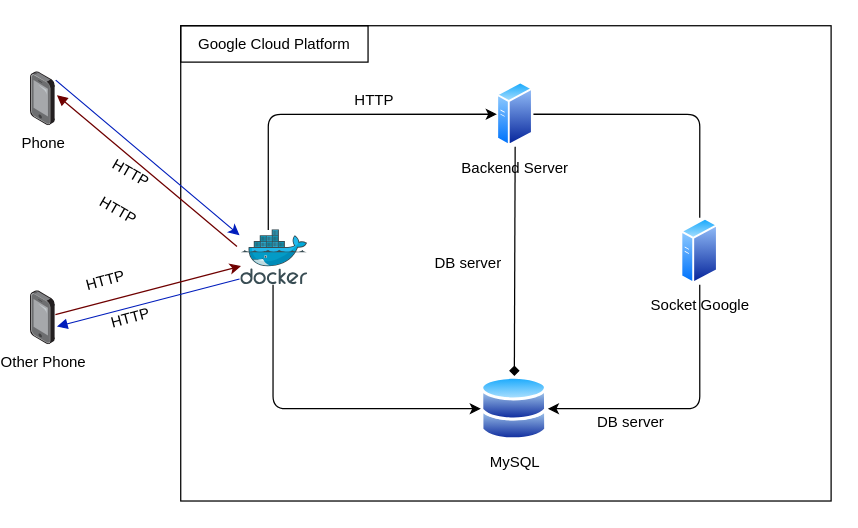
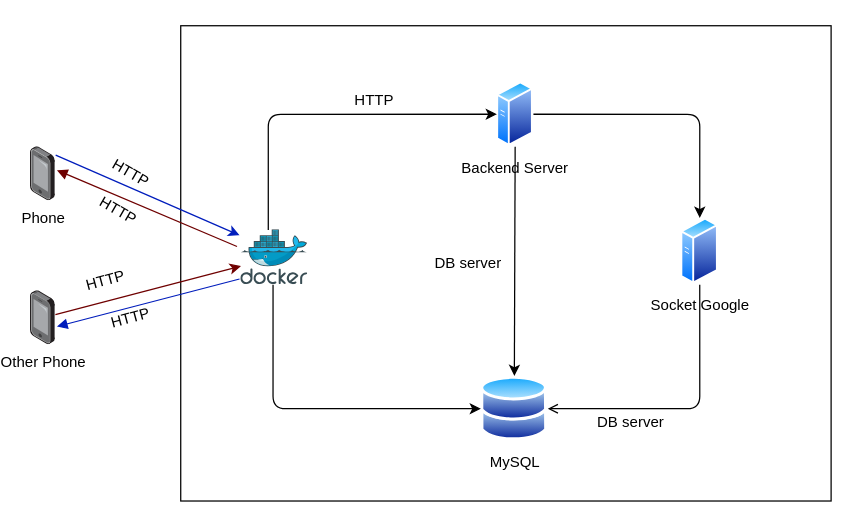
(274, 44) -> none
(43, 99) -> (43, 174)
(699, 211) -> (699, 208)
(514, 365) -> (514, 366)
(557, 408) -> (555, 408)
